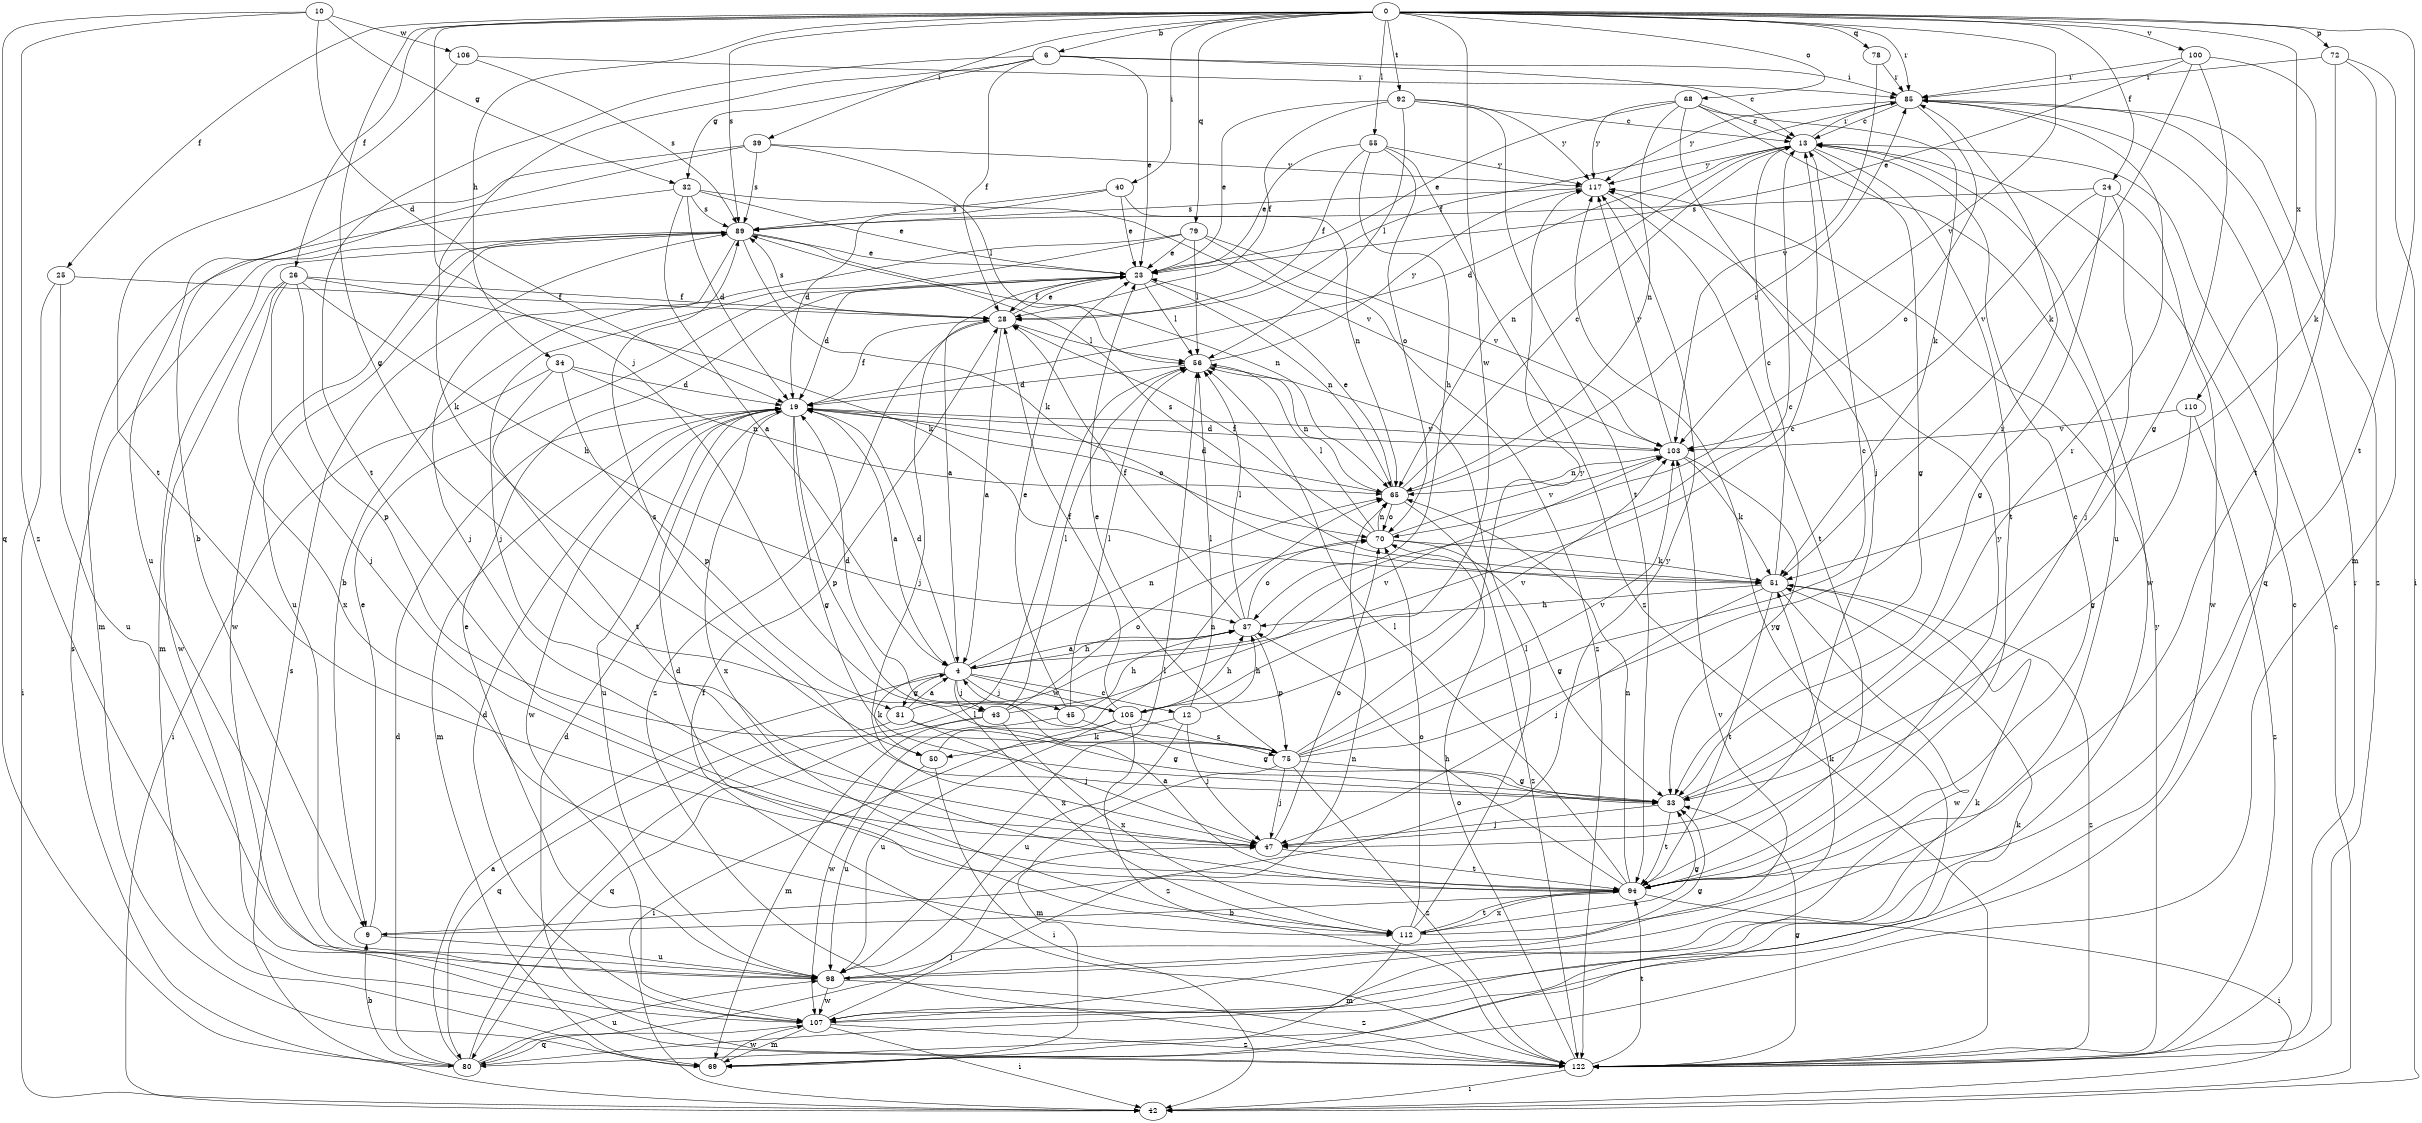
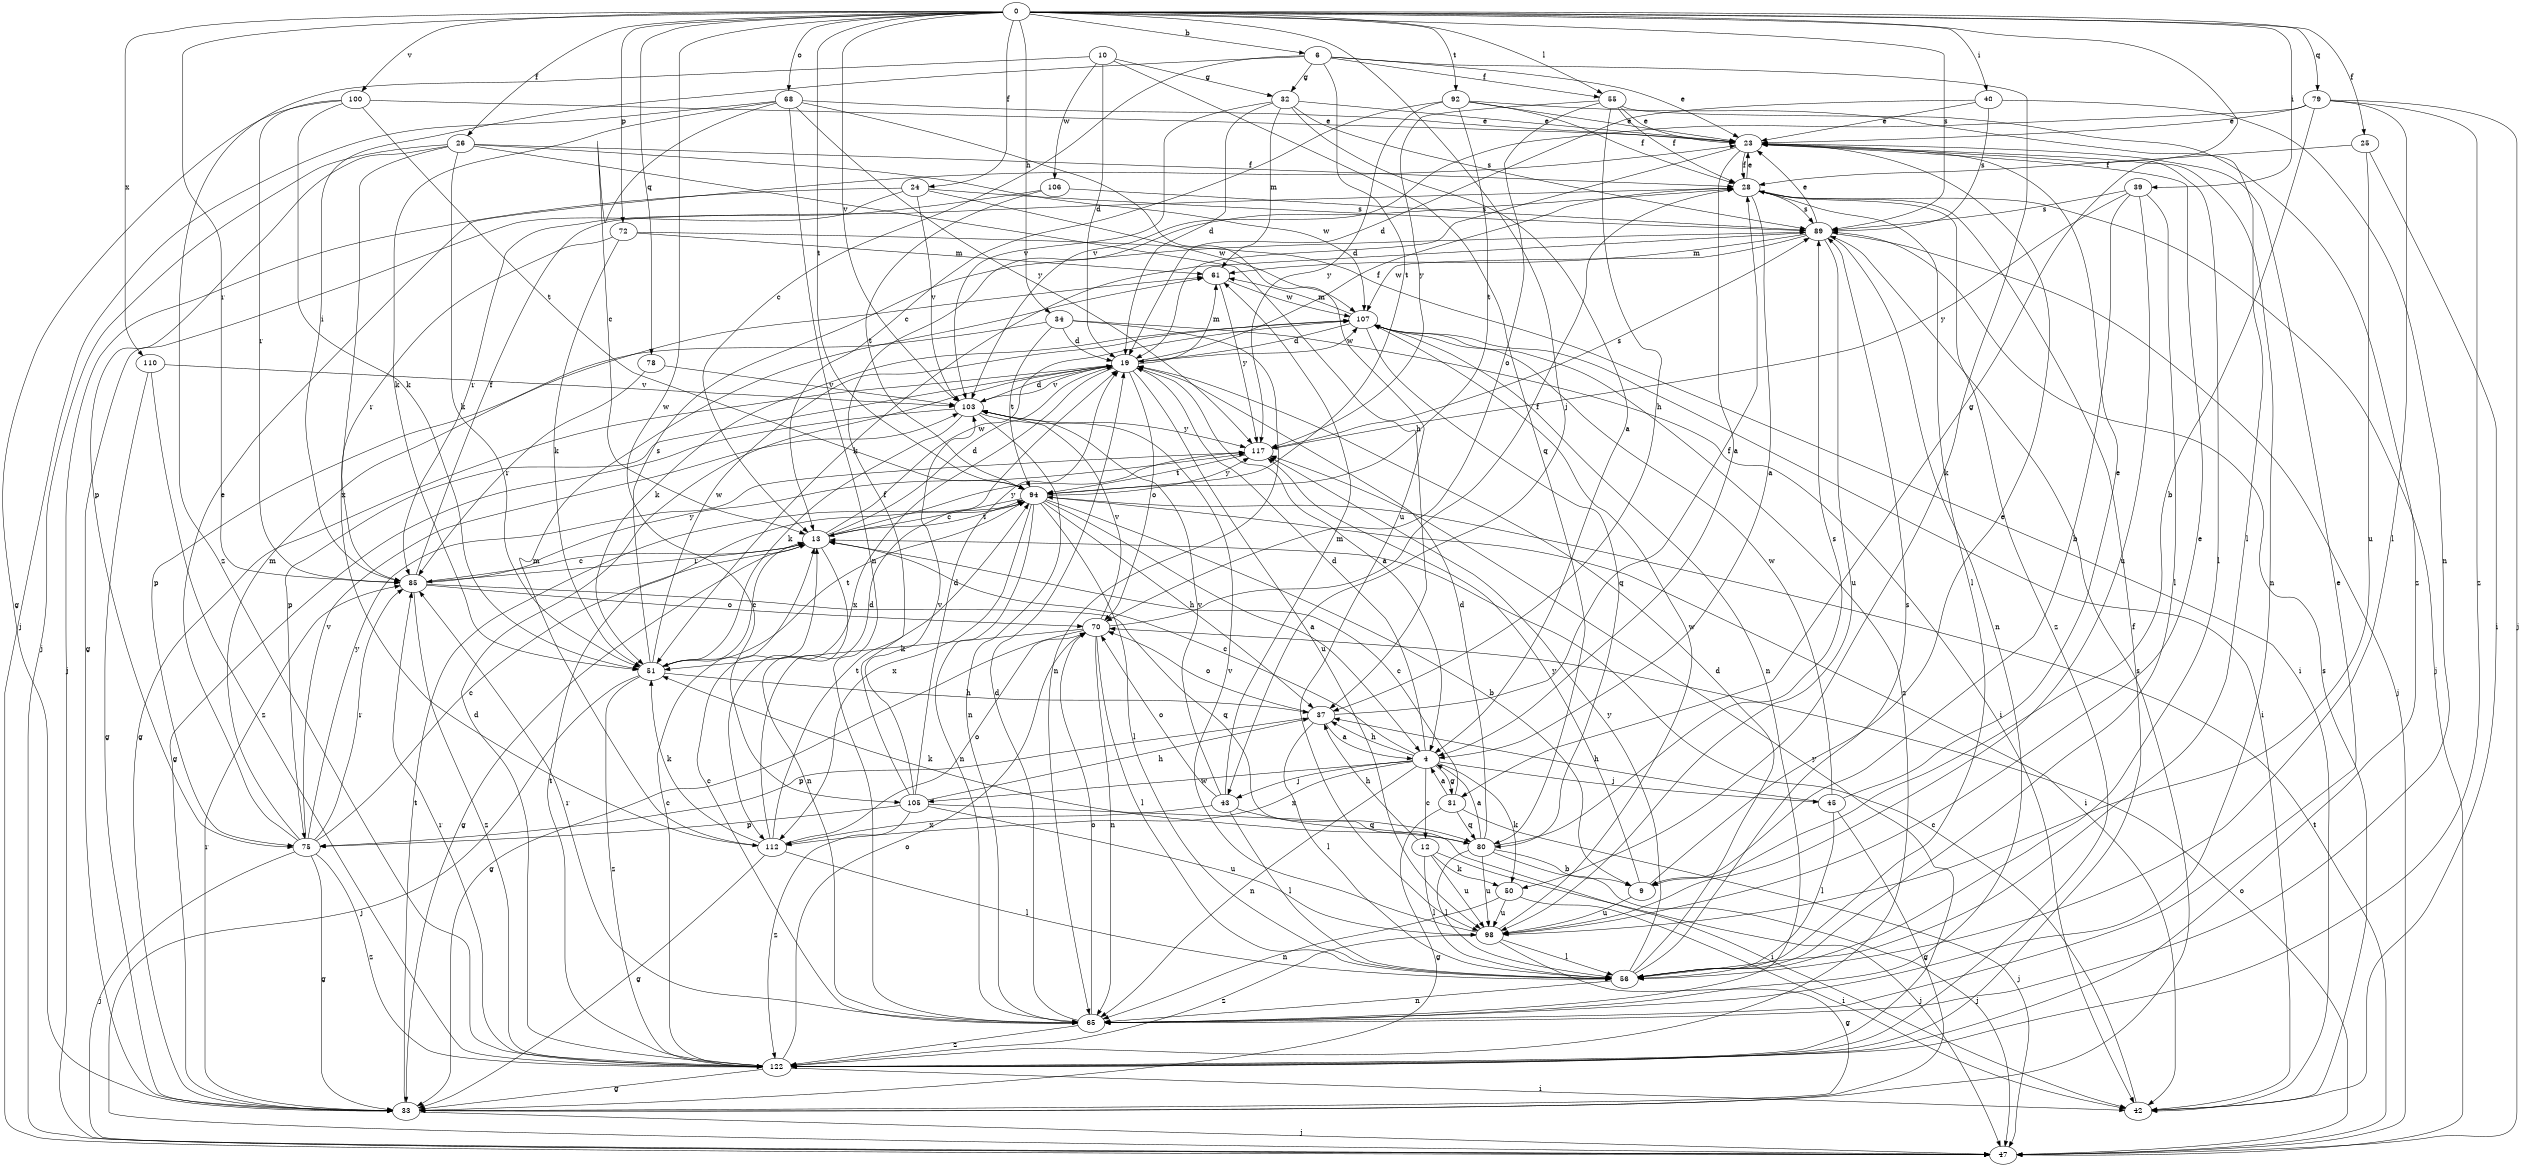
(986, 177) -> (1463, 77)
none -> (1902, 655)
(1219, 737) -> (749, 825)
(713, 1067) -> (1216, 276)
